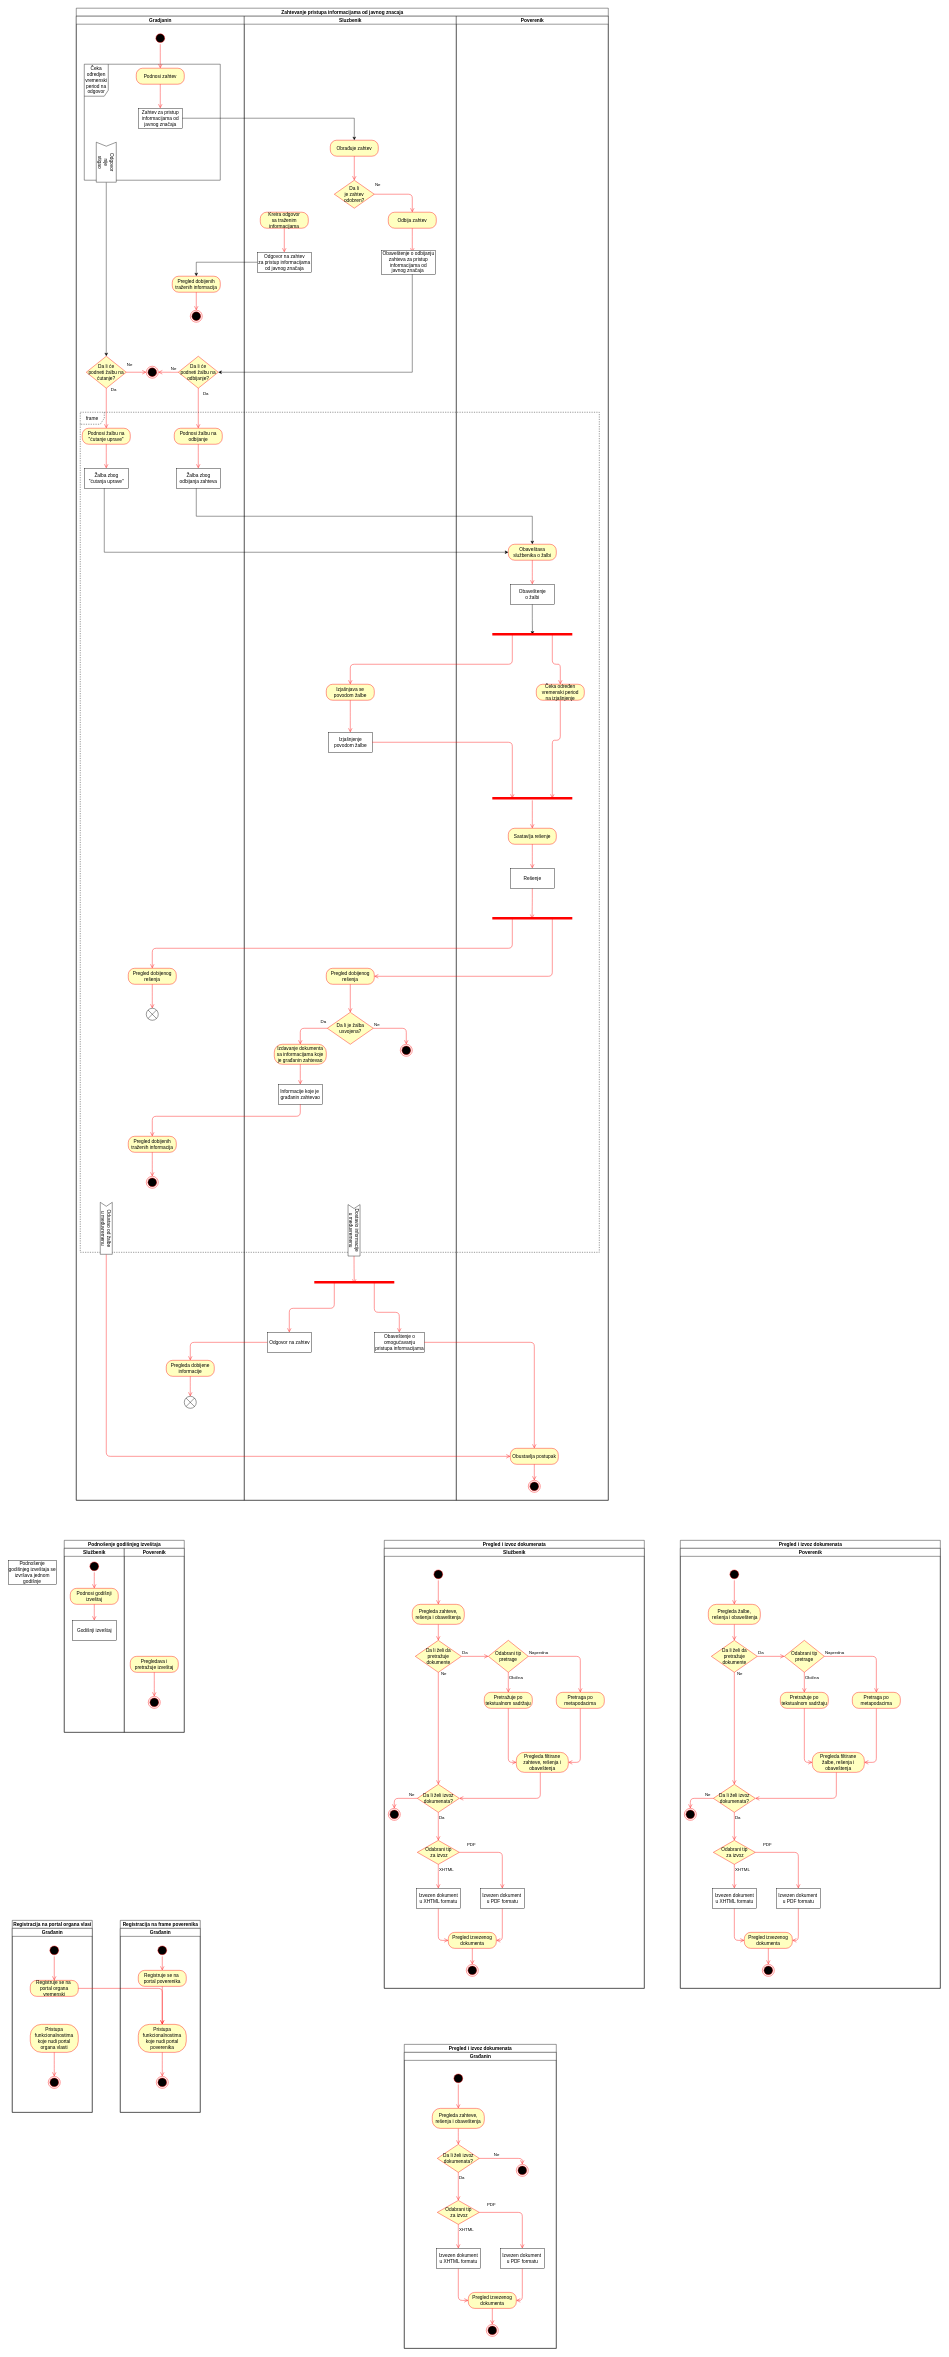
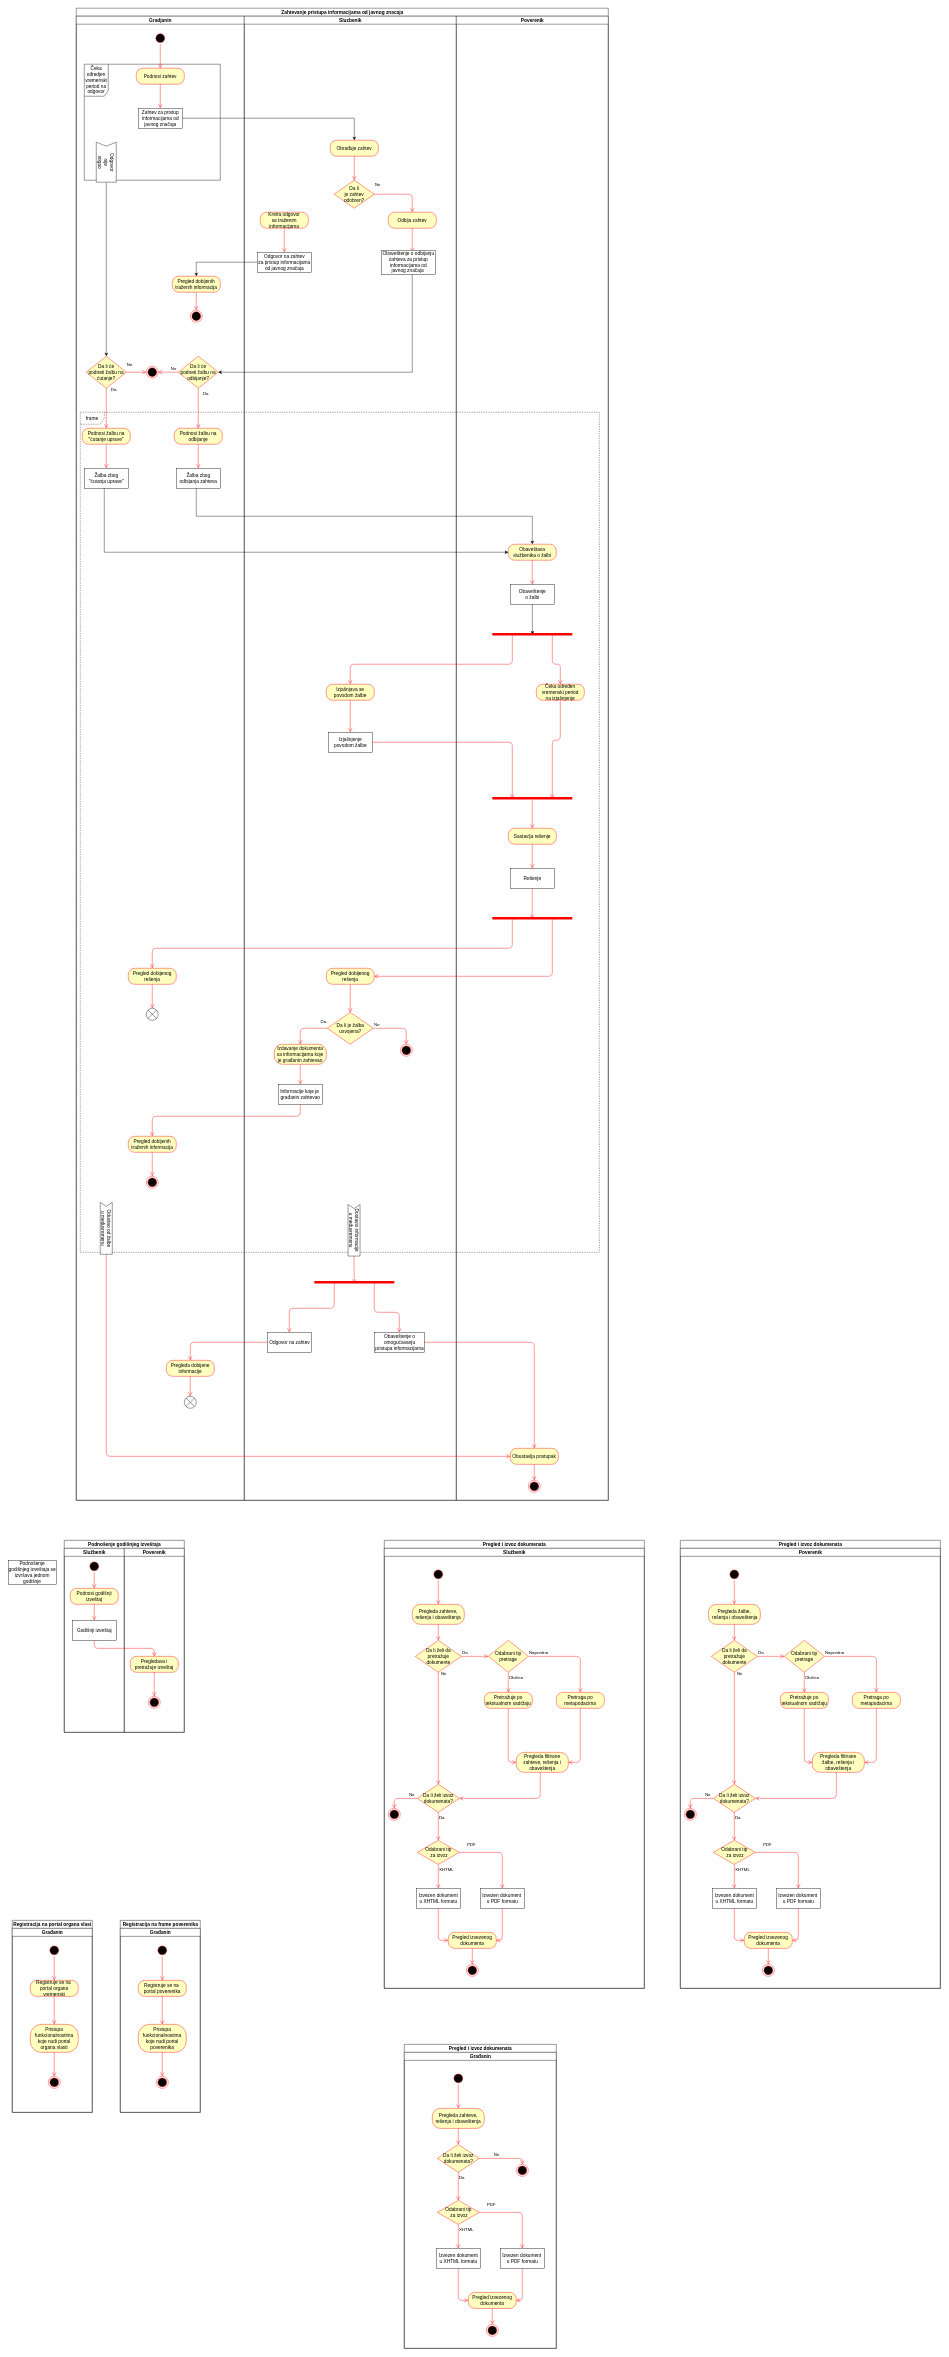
none -> (122, 1648)
(162, 1978) -> (162, 1988)
(148, 1988) -> (54, 2009)
